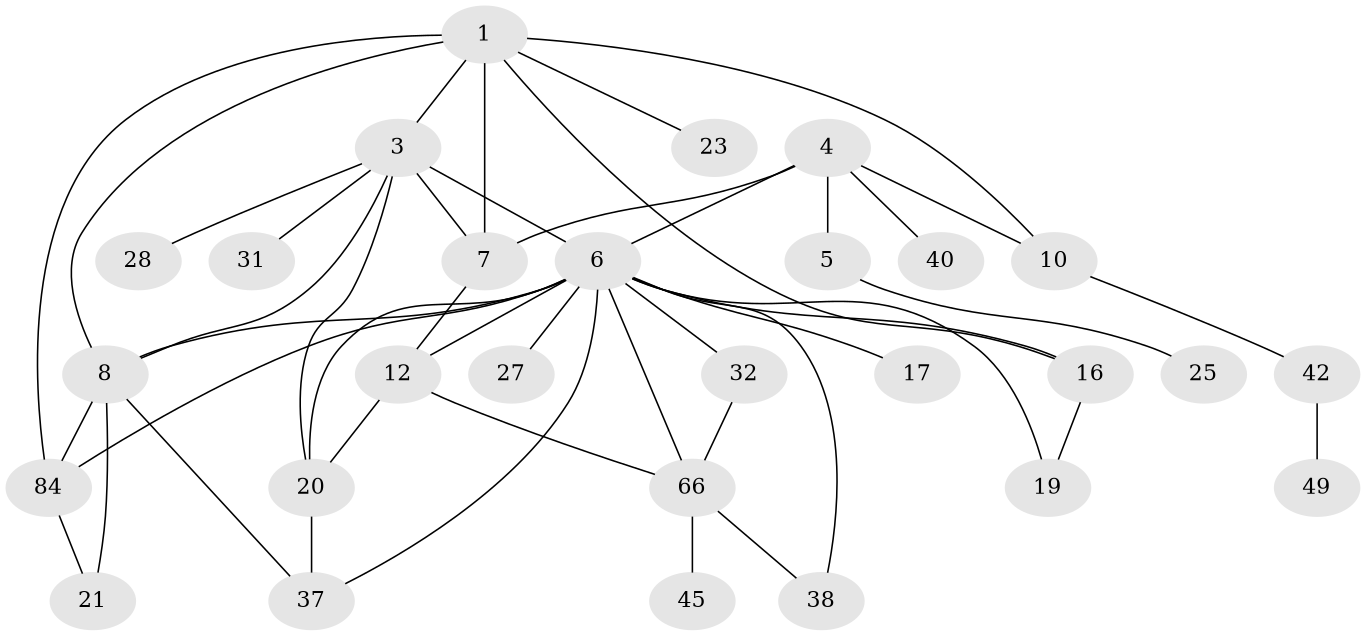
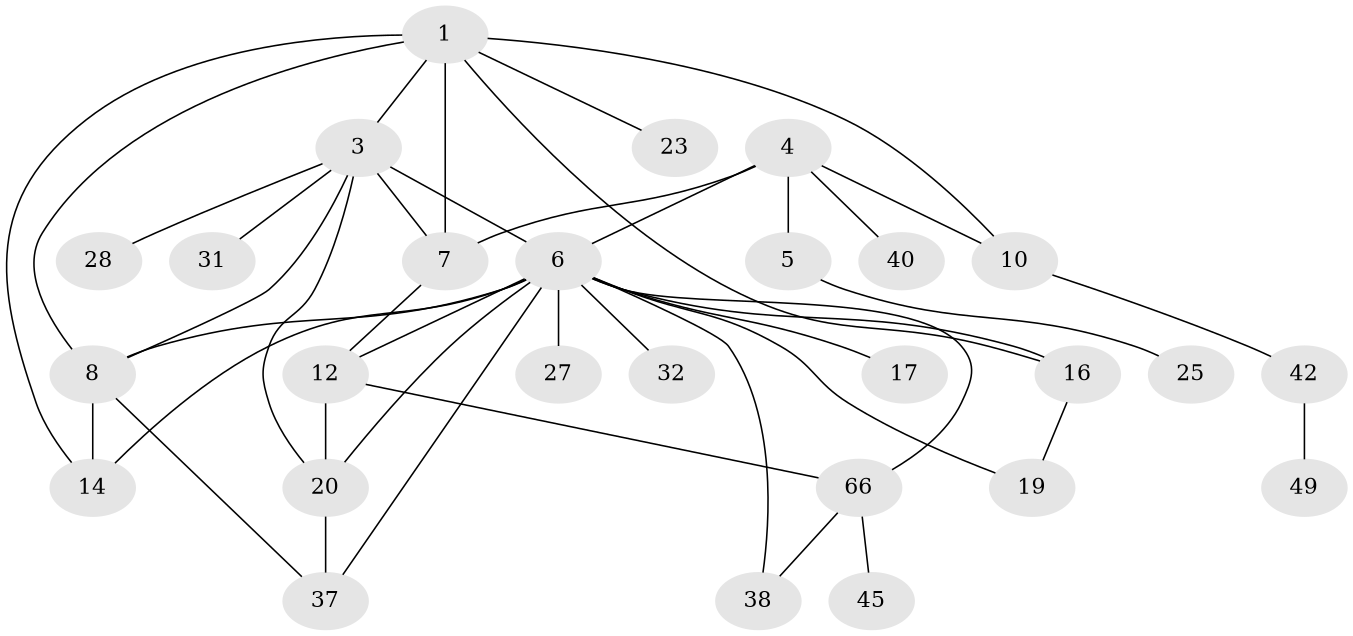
(718, 431) -> none
(49, 488) -> (93, 488)
(93, 601) -> none
